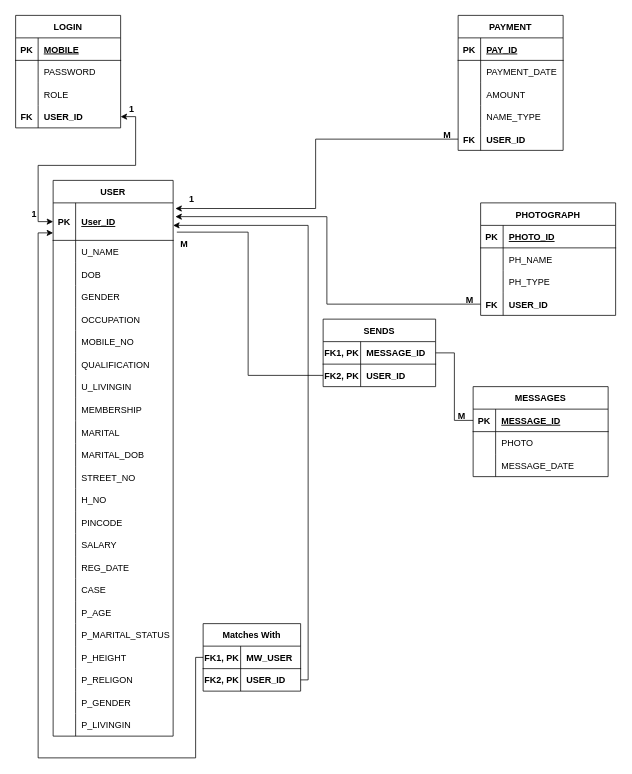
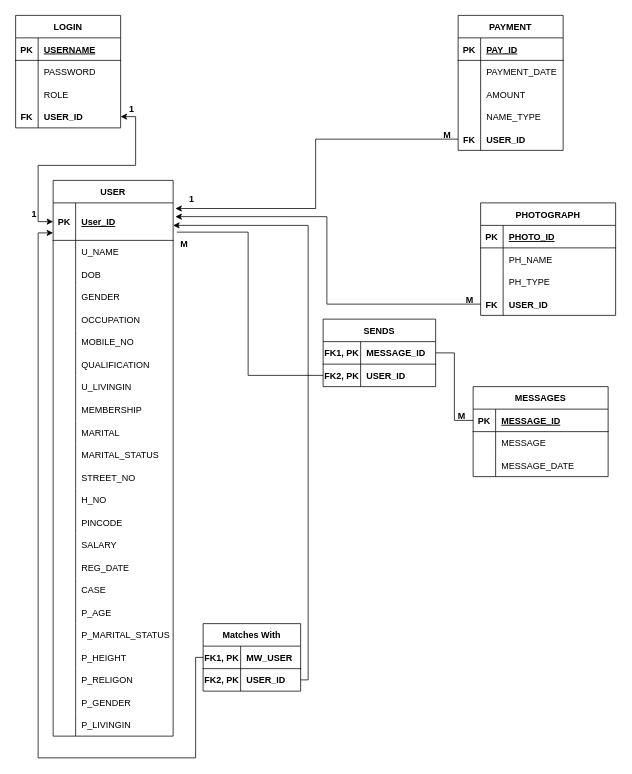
(59, 50) -> (64, 50)
(514, 443) -> (519, 443)
(109, 455) -> (116, 455)
